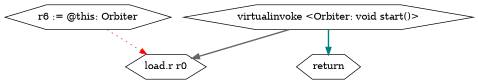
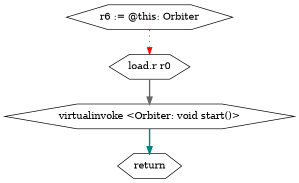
(244, 43) -> (150, 88)
